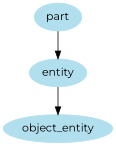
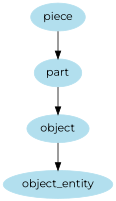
none -> (58, 17)
(58, 73) -> (58, 129)
